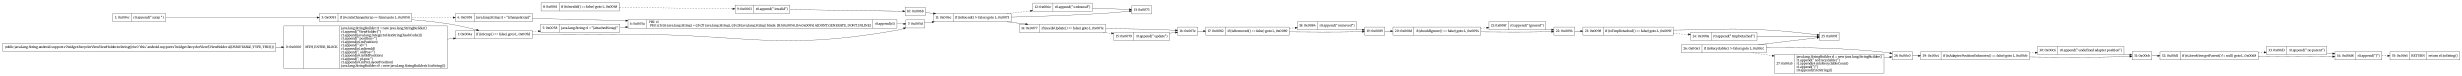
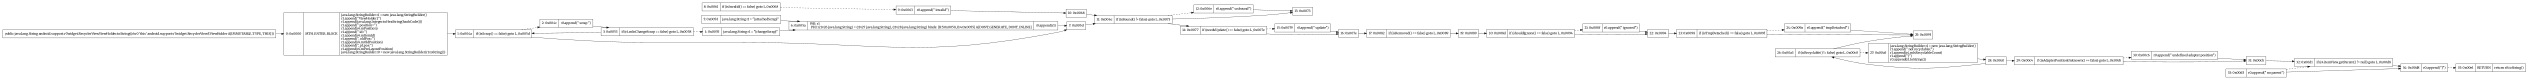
(1327, 26) -> none
(535, 31) -> (530, 29)
(1828, 48) -> (1910, 68)
(2261, 53) -> (2297, 68)
